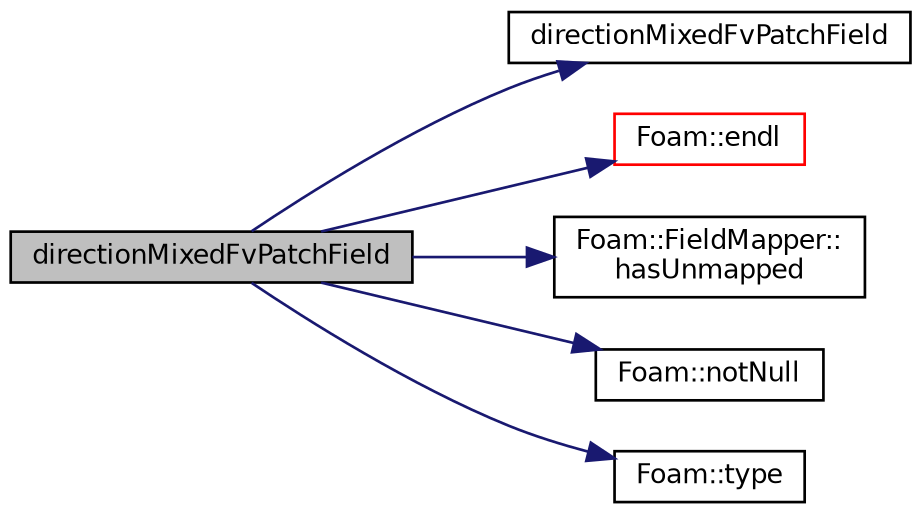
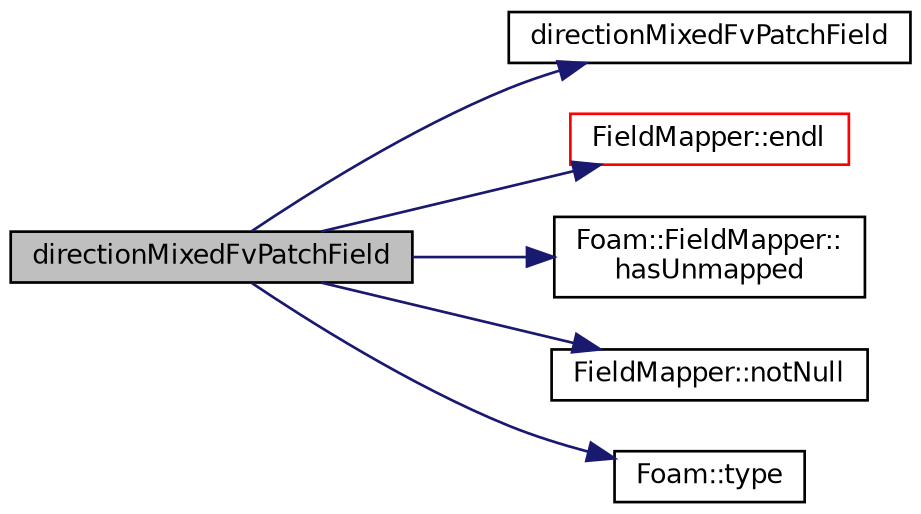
(710, 139) -> (710, 139)
(710, 375) -> (710, 375)
